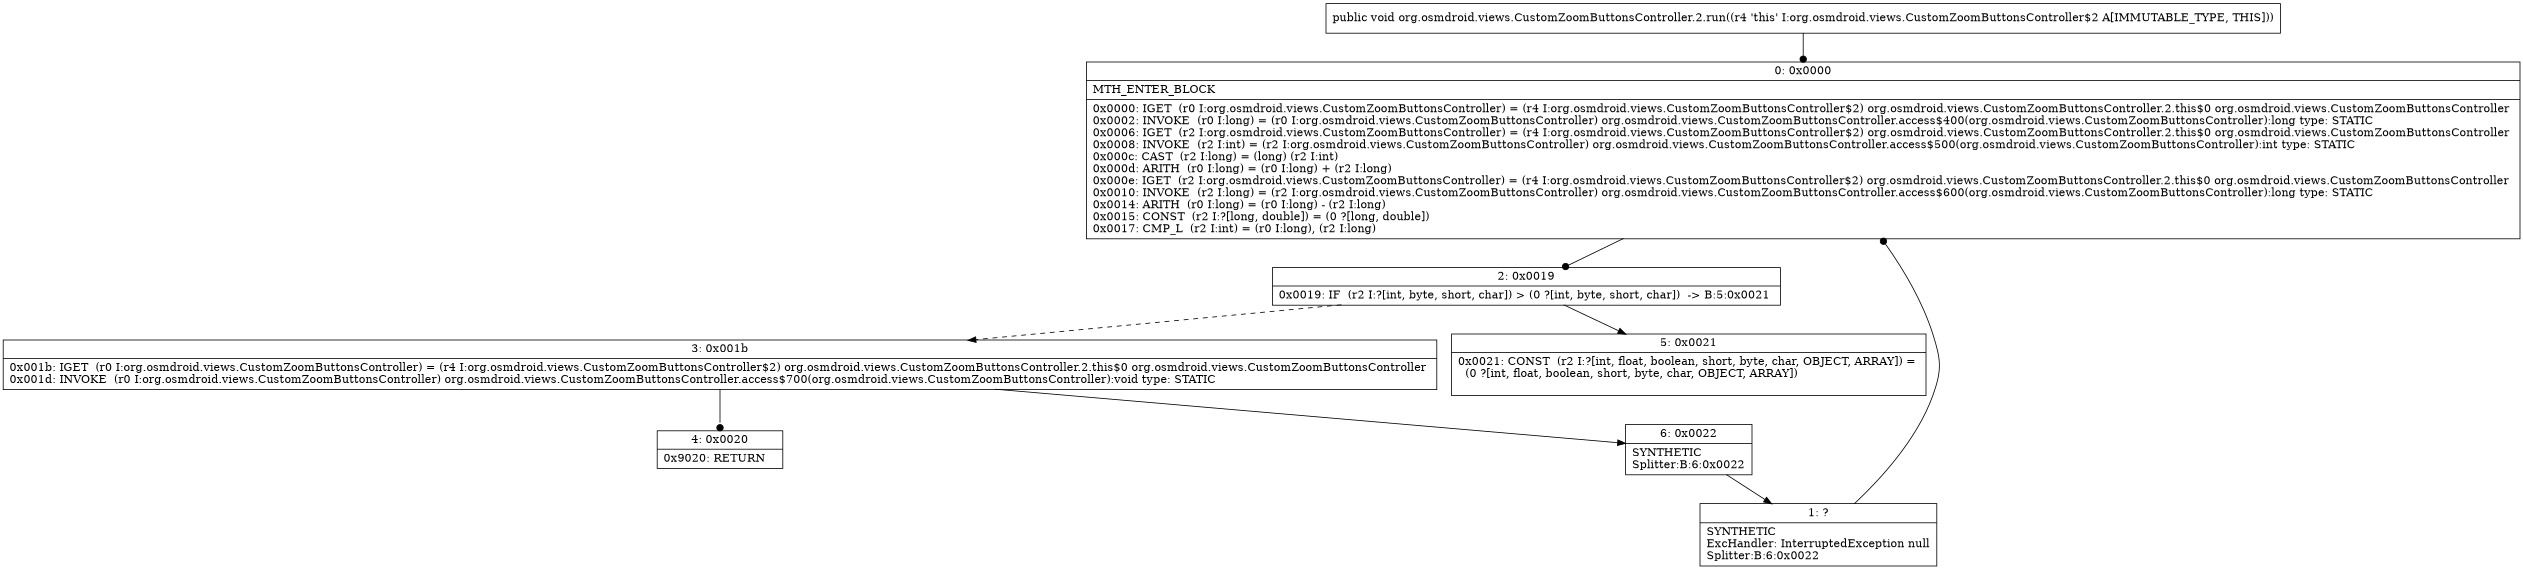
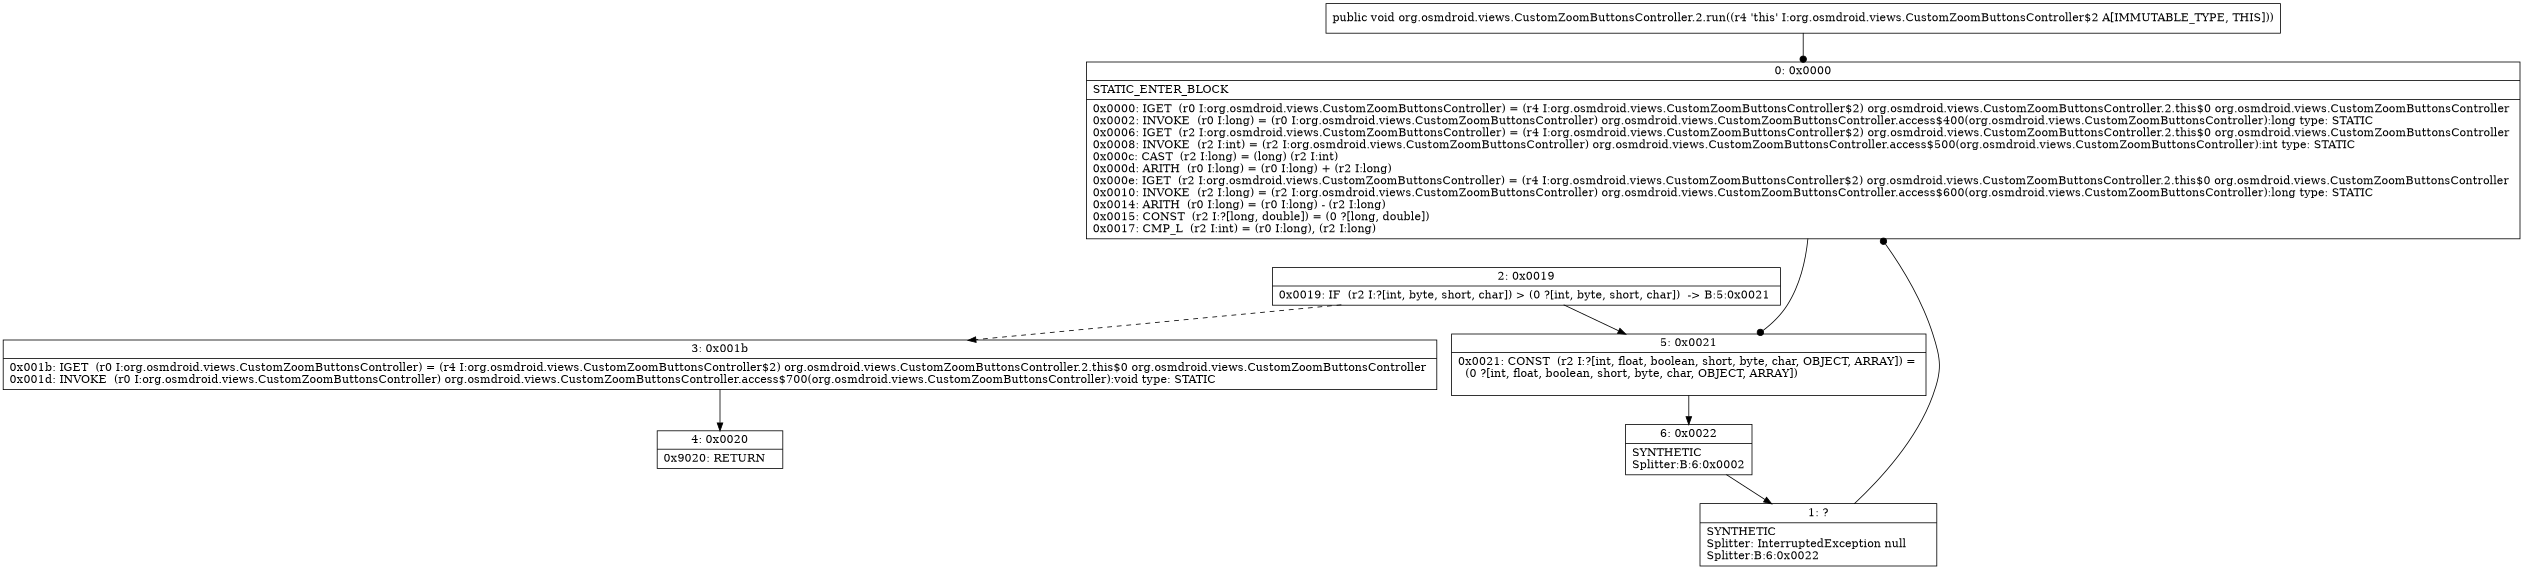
(1154, 90) -> (1161, 90)
(1596, 252) -> (1795, 290)
(720, 406) -> (720, 406)
(1306, 416) -> (1689, 406)
(1689, 465) -> (1689, 465)
(1818, 544) -> (1806, 544)
